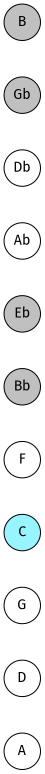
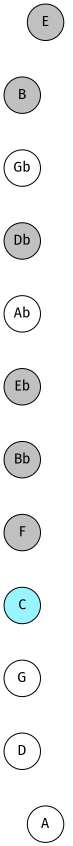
none -> (46, 22)
(22, 95) -> (22, 168)
(22, 168) -> (22, 241)
(22, 460) -> (22, 533)
